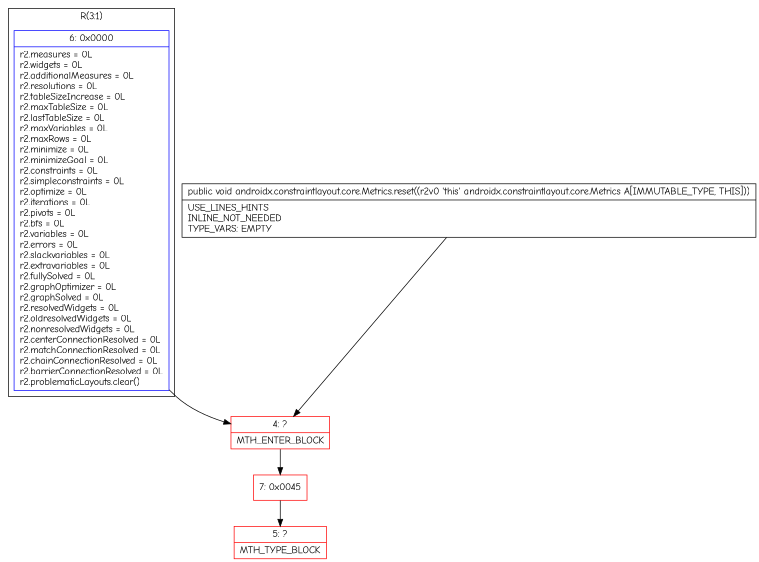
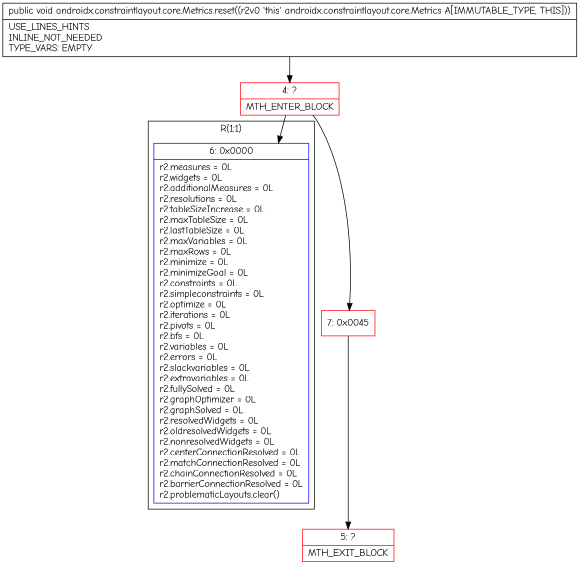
(92, 17) -> (231, 129)
(194, 409) -> (283, 126)
(280, 550) -> (348, 553)
